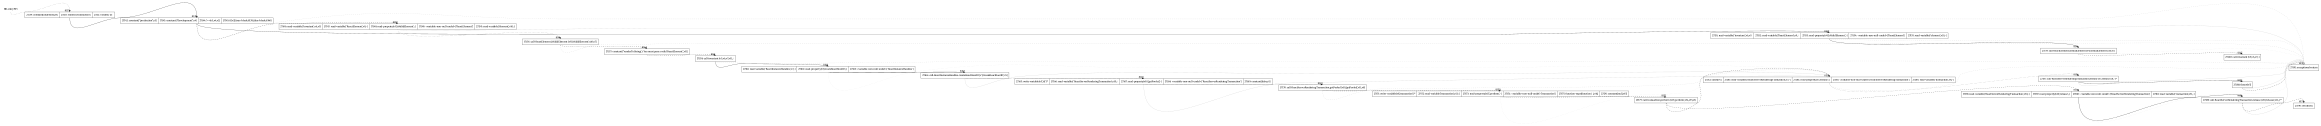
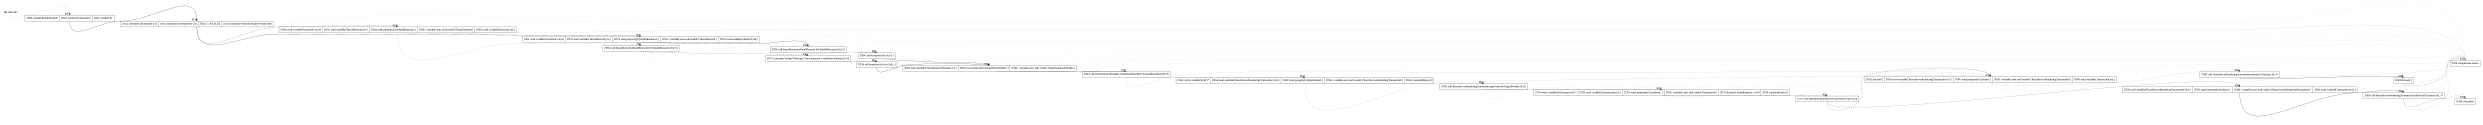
none -> (932, 62)
